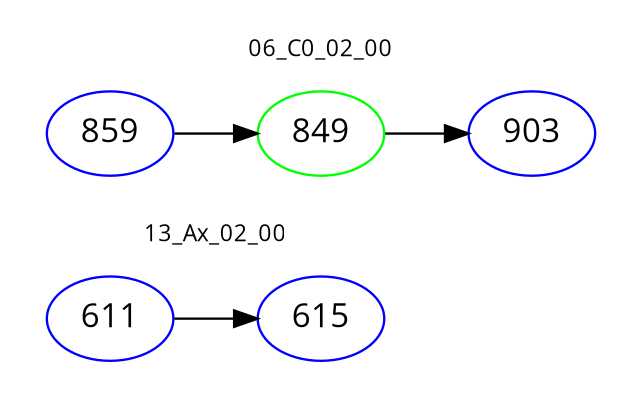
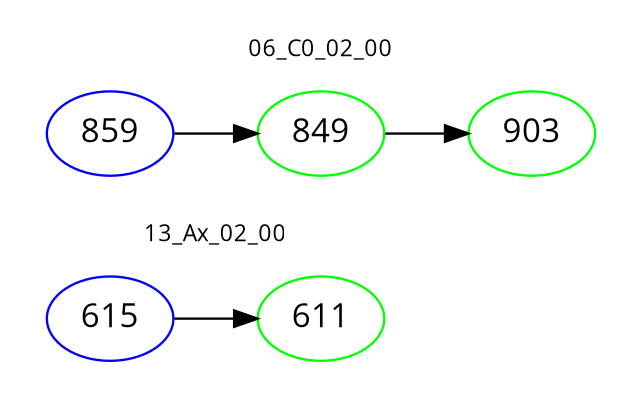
(532, 134) -> (532, 134)
(110, 319) -> (321, 319)
(204, 319) -> (204, 319)
